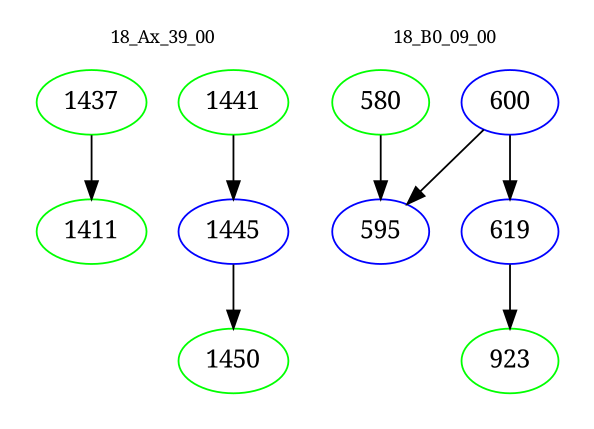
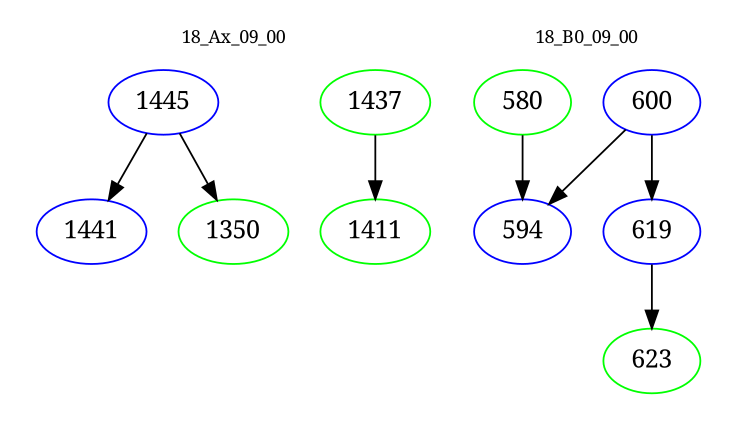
(163, 39) -> (233, 39)
(233, 102) -> (92, 232)
(233, 158) -> (132, 159)
(381, 232) -> (523, 232)
(233, 361) -> (233, 232)
(510, 361) -> (652, 361)
